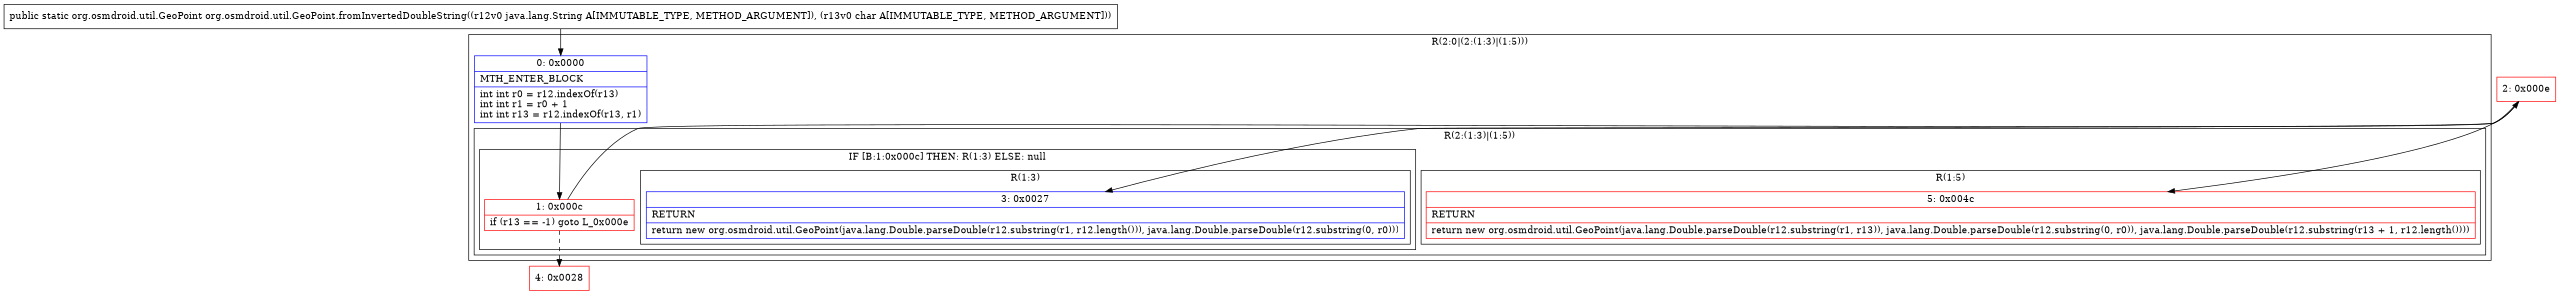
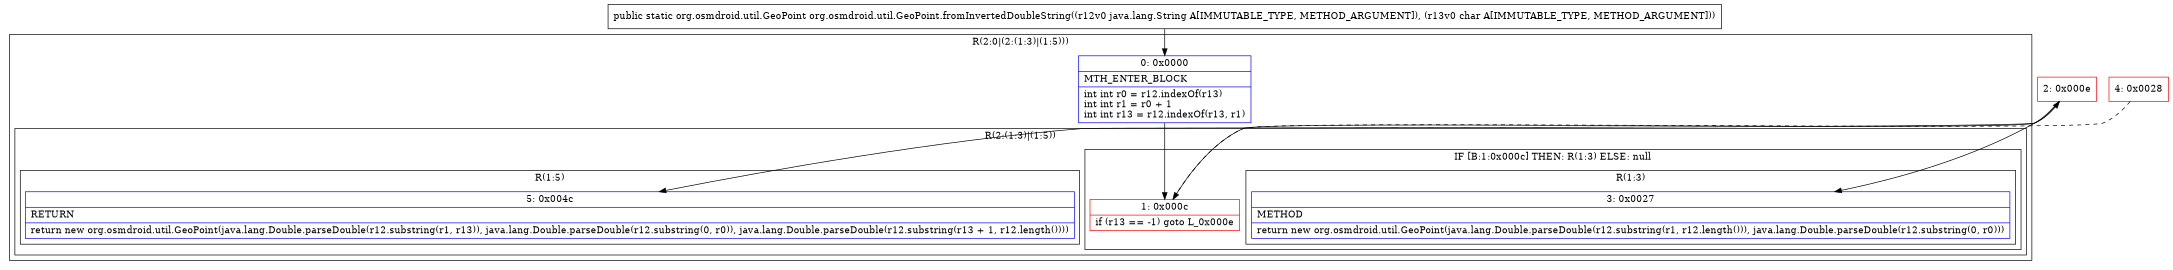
(674, 215) -> (1280, 215)
(1951, 215) -> (550, 215)
(559, 245) -> (1643, 125)
